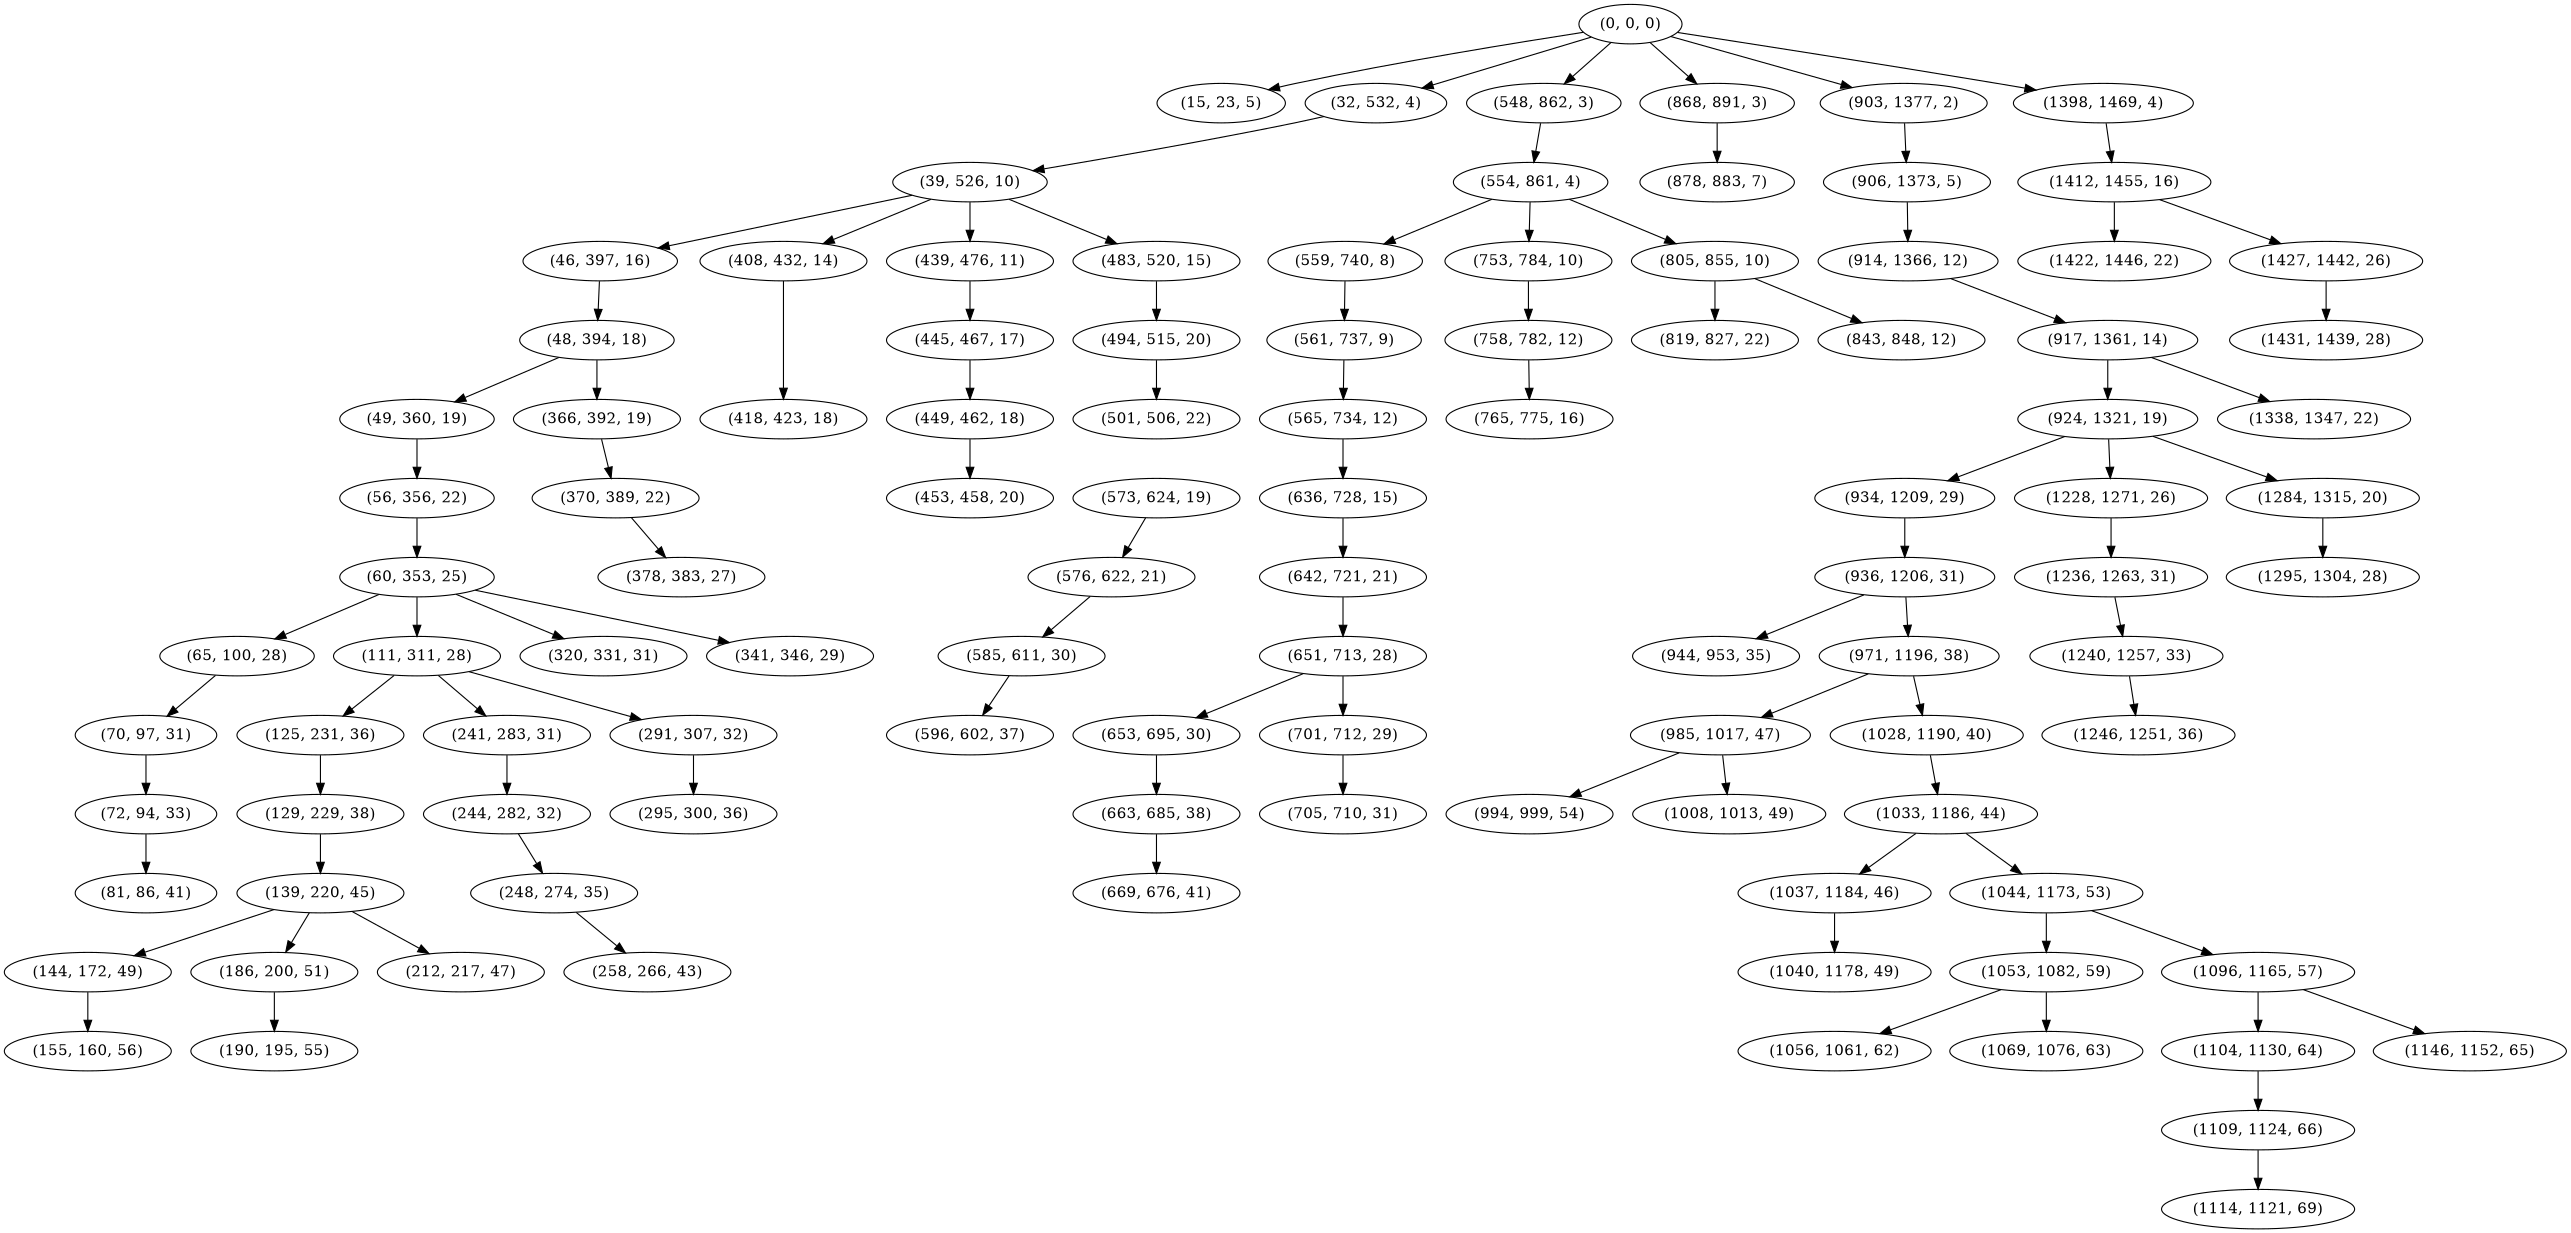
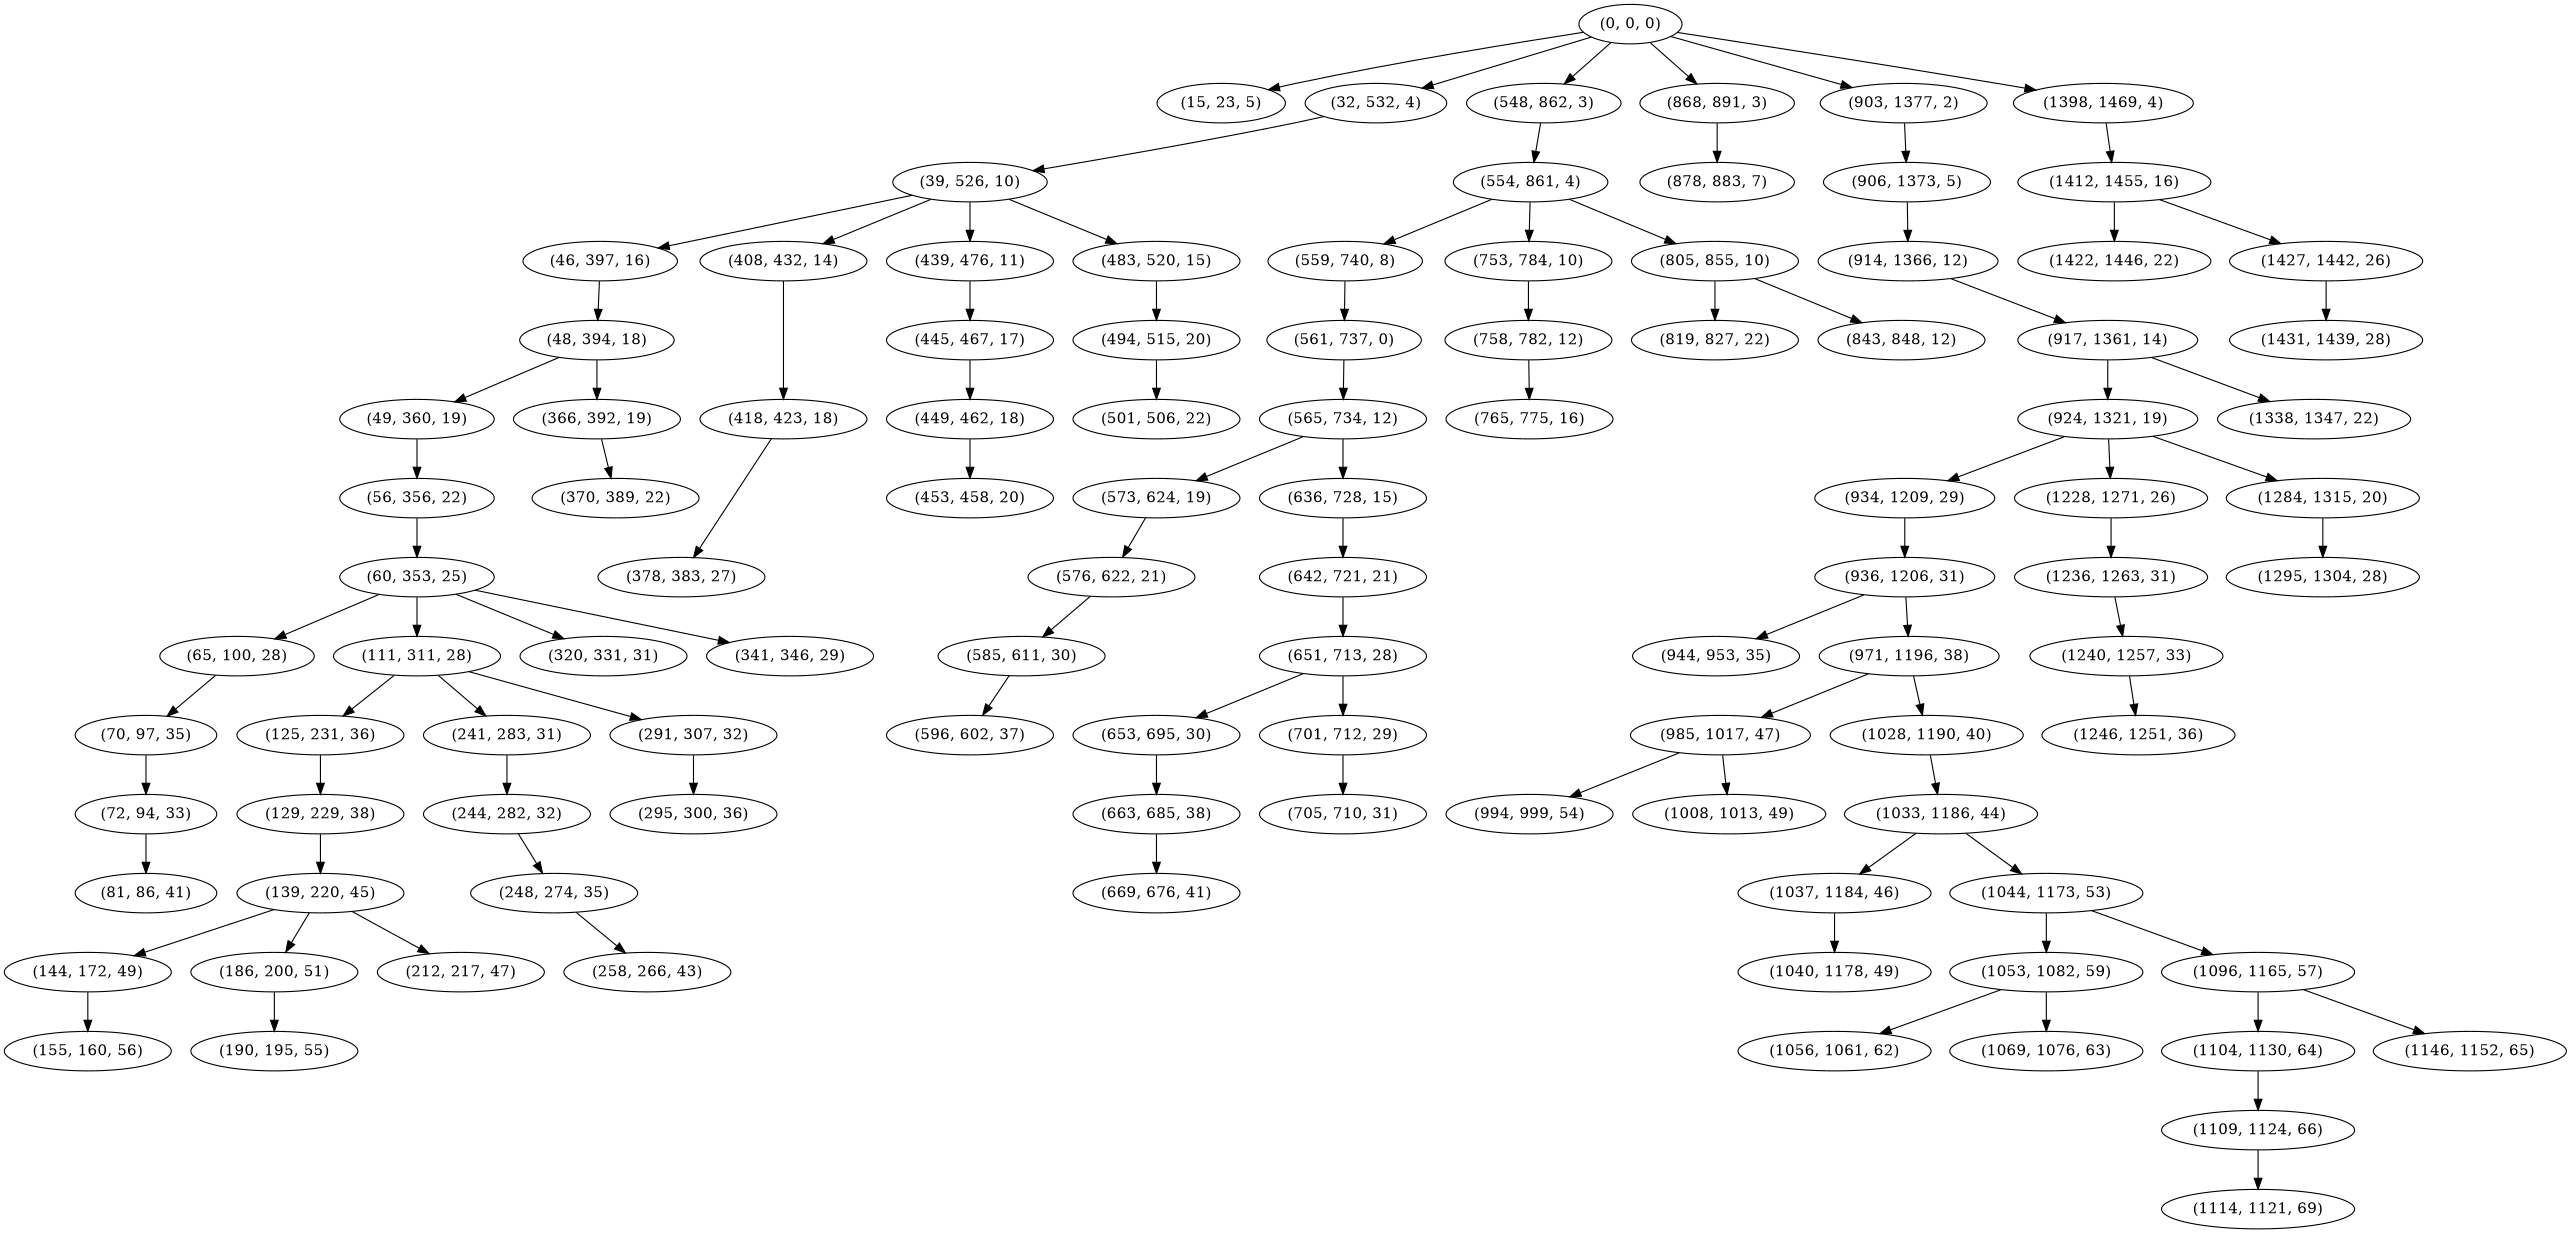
(1344, 340) -> (1344, 340)
none -> (1255, 457)
(645, 534) -> (736, 493)
(146, 735) -> (146, 735)
